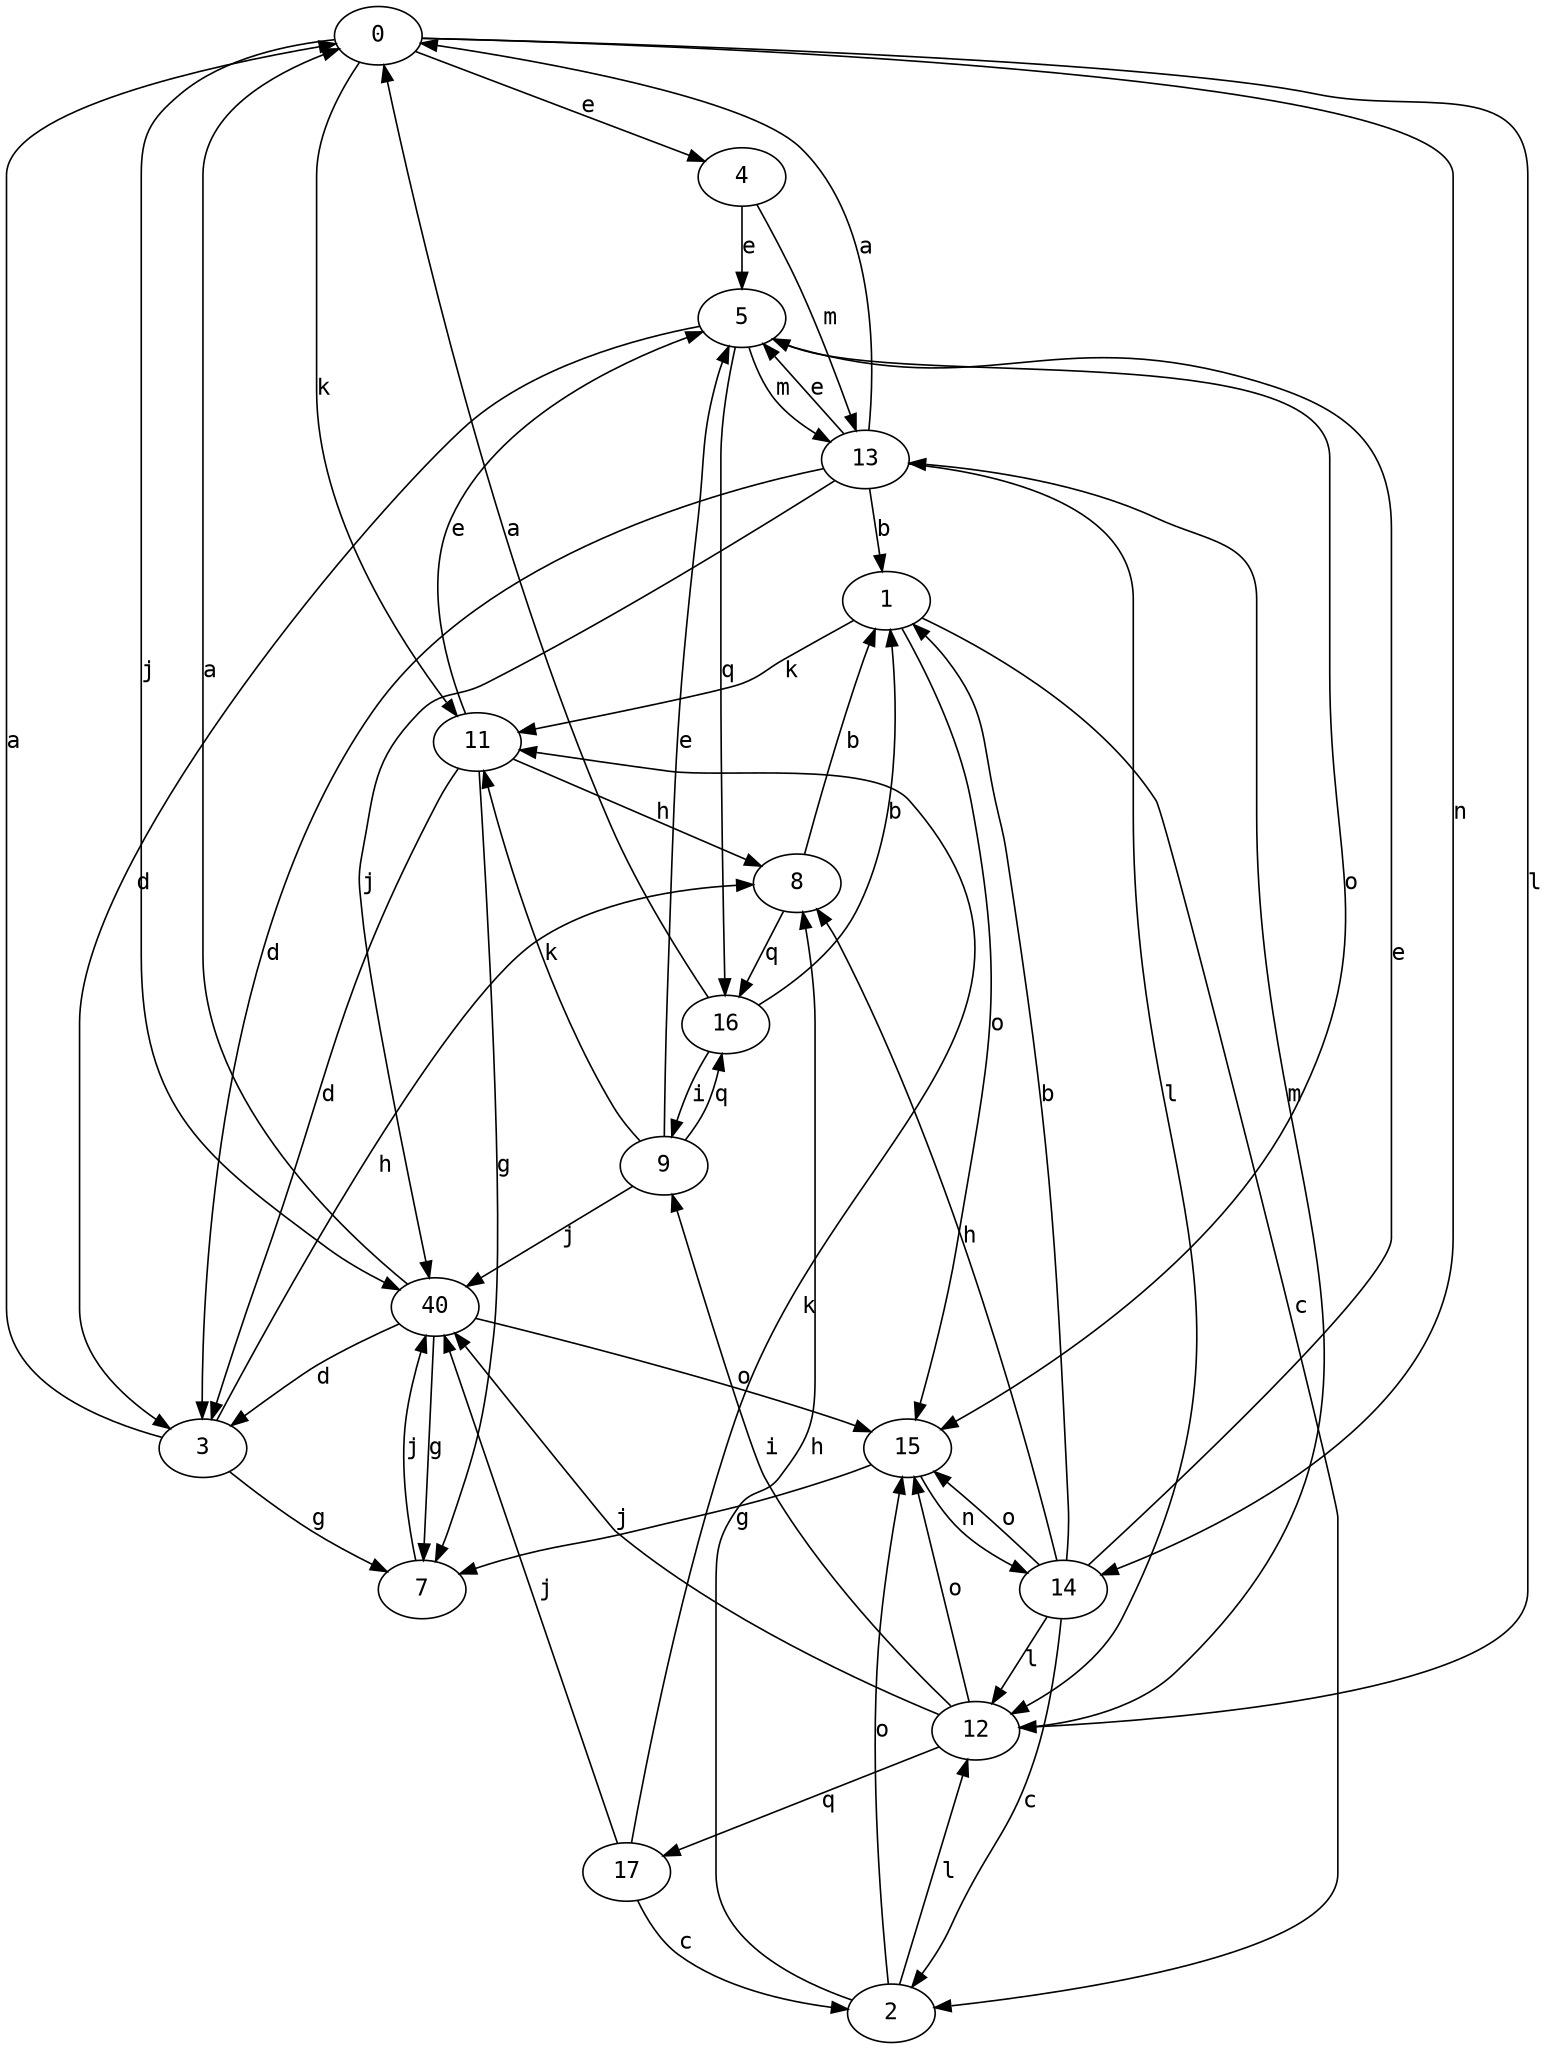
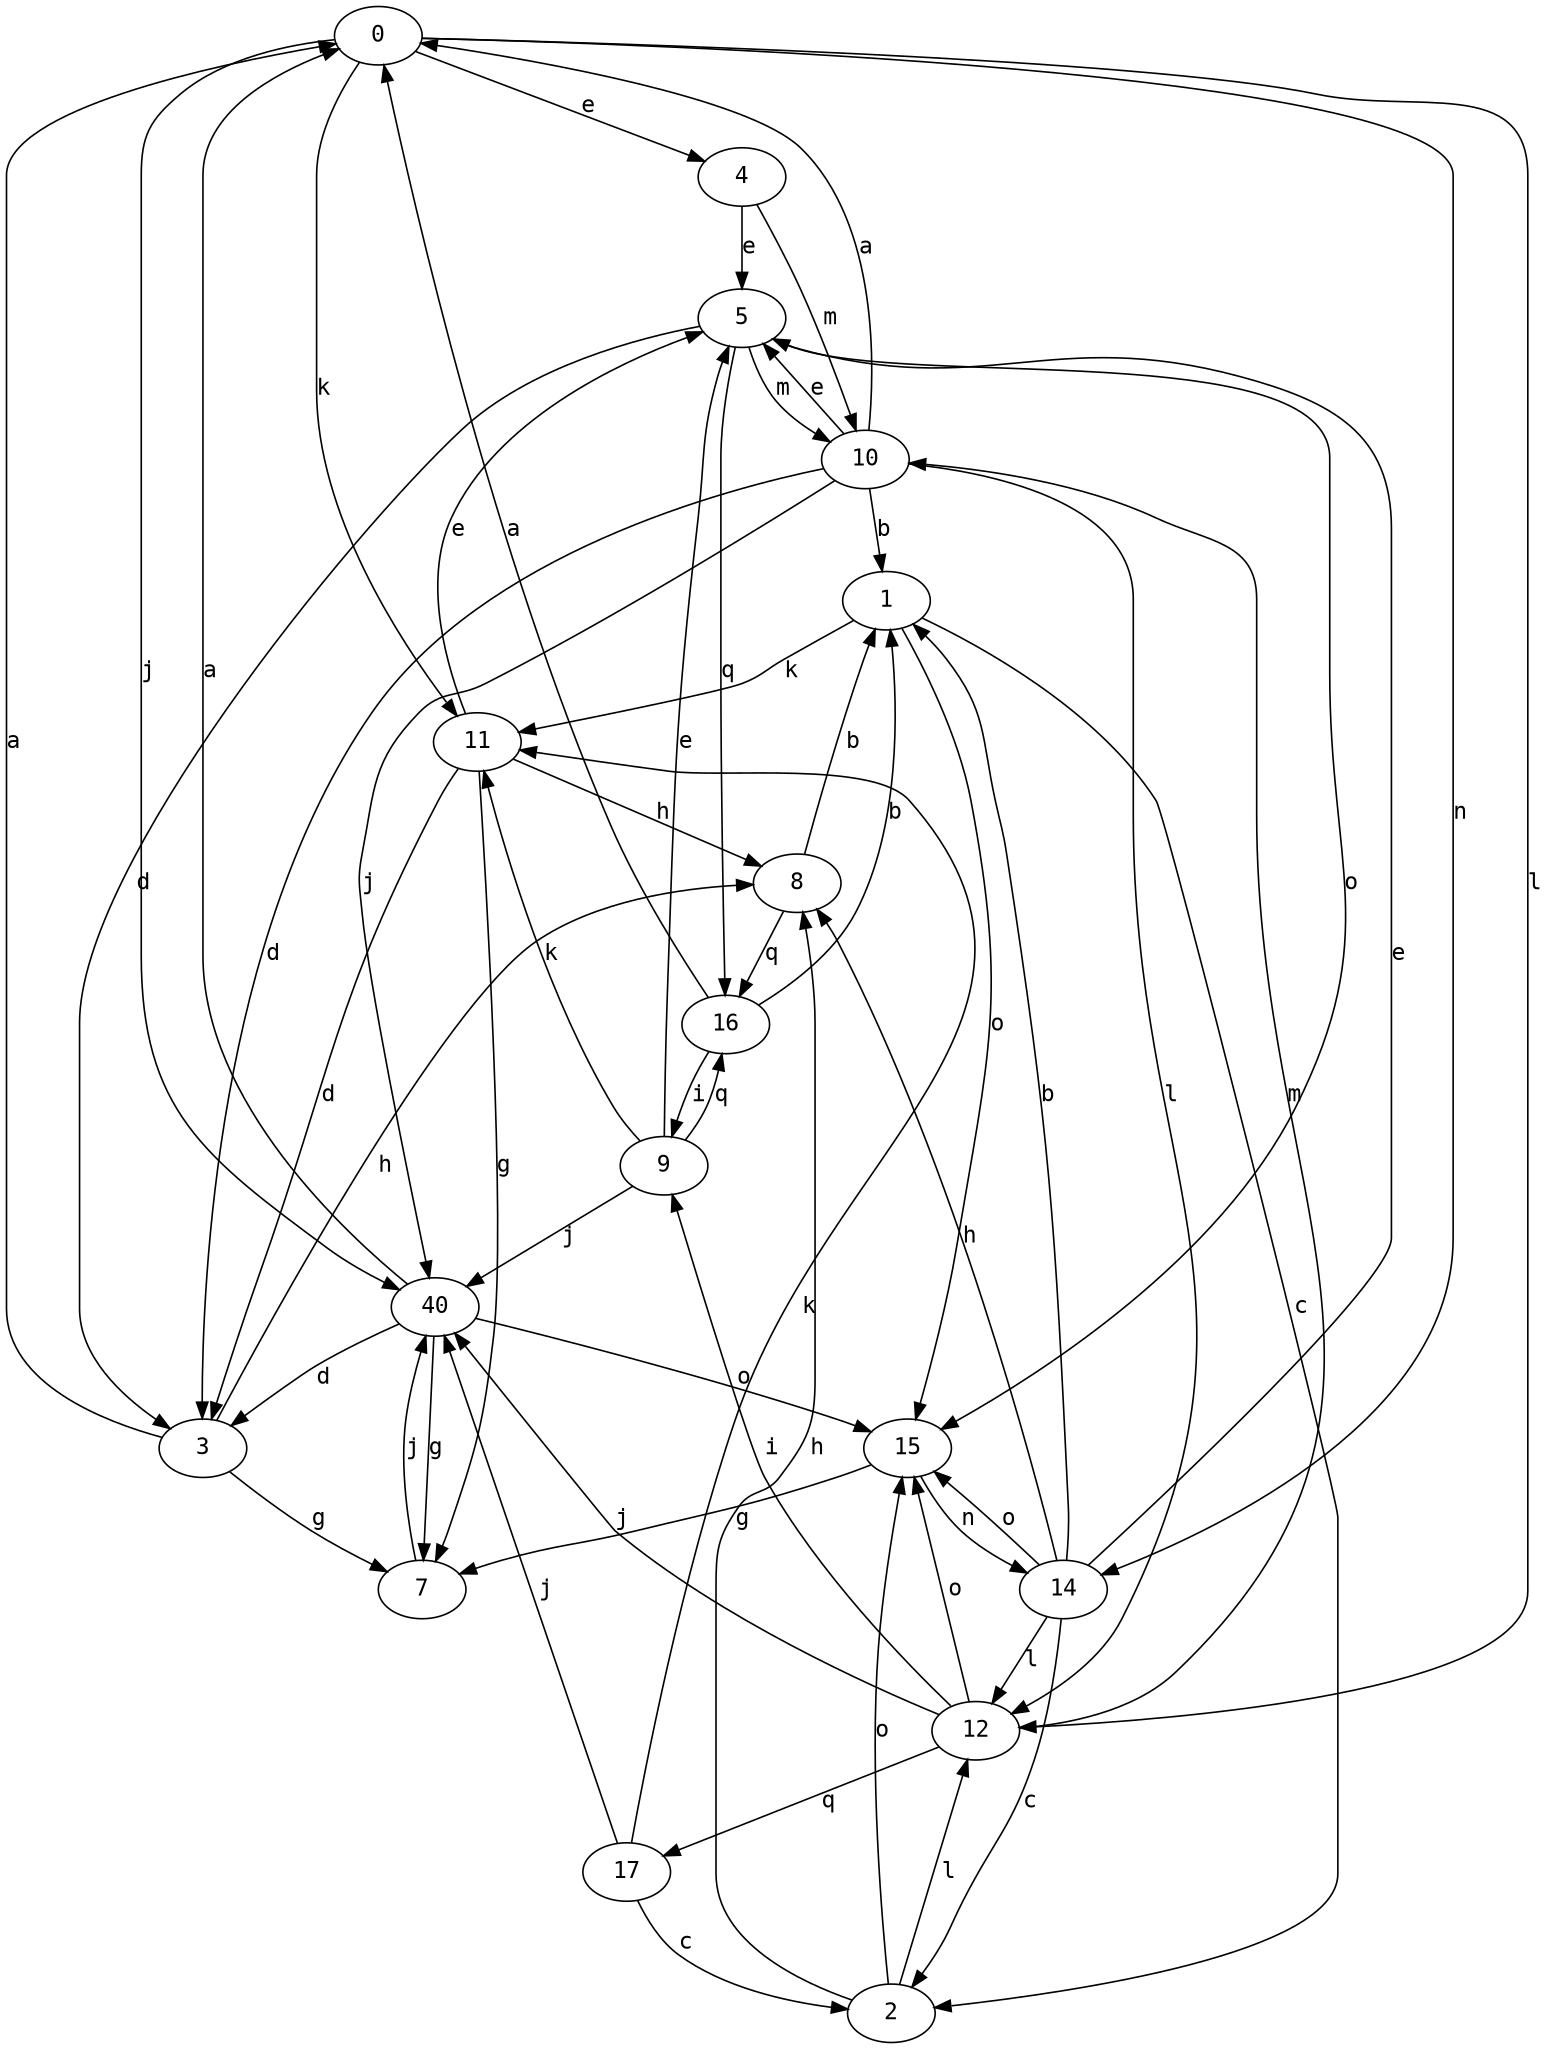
(865, 459) -> (865, 459)
